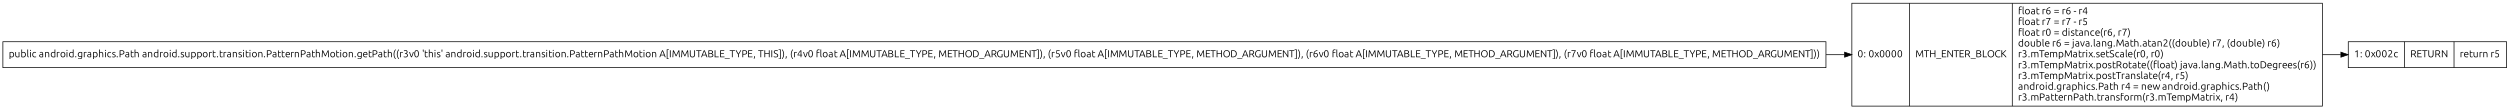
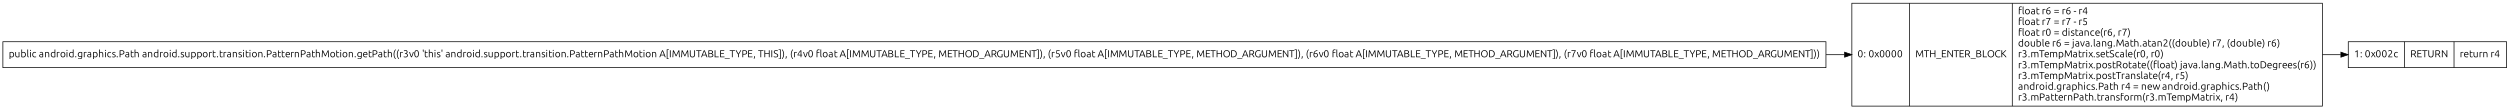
(2480, 54) -> (2480, 54)
